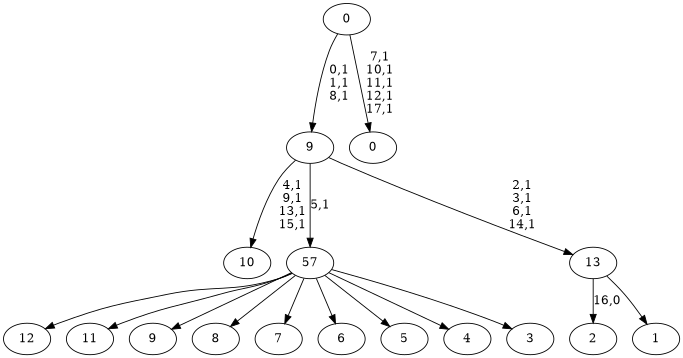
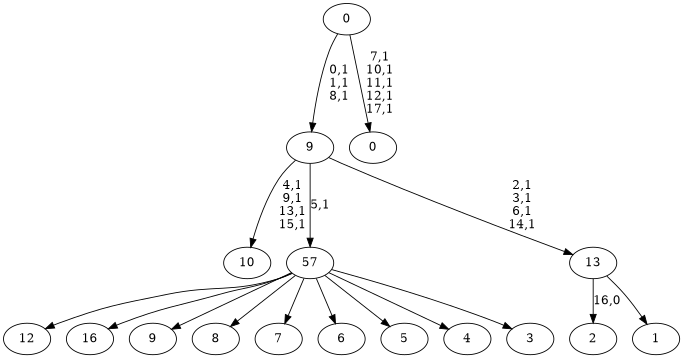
(90, 339) -> (90, 339)
